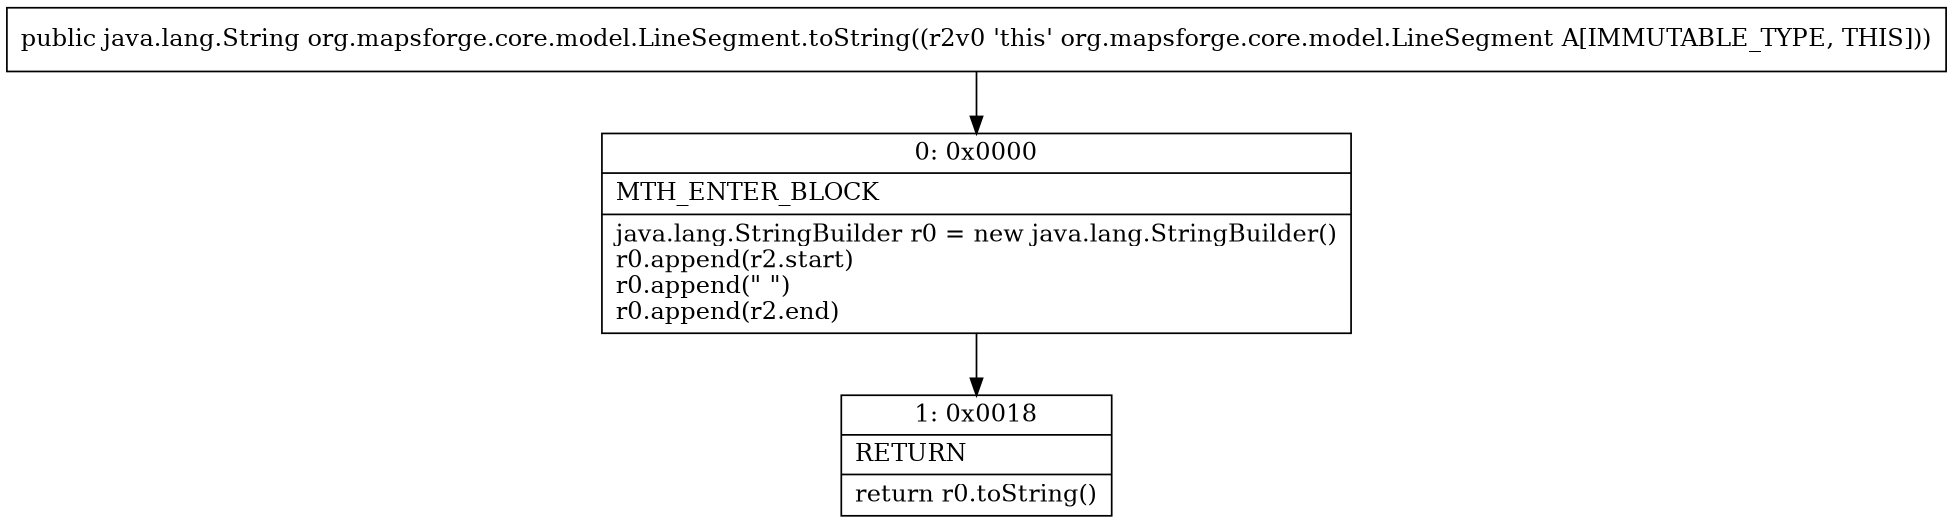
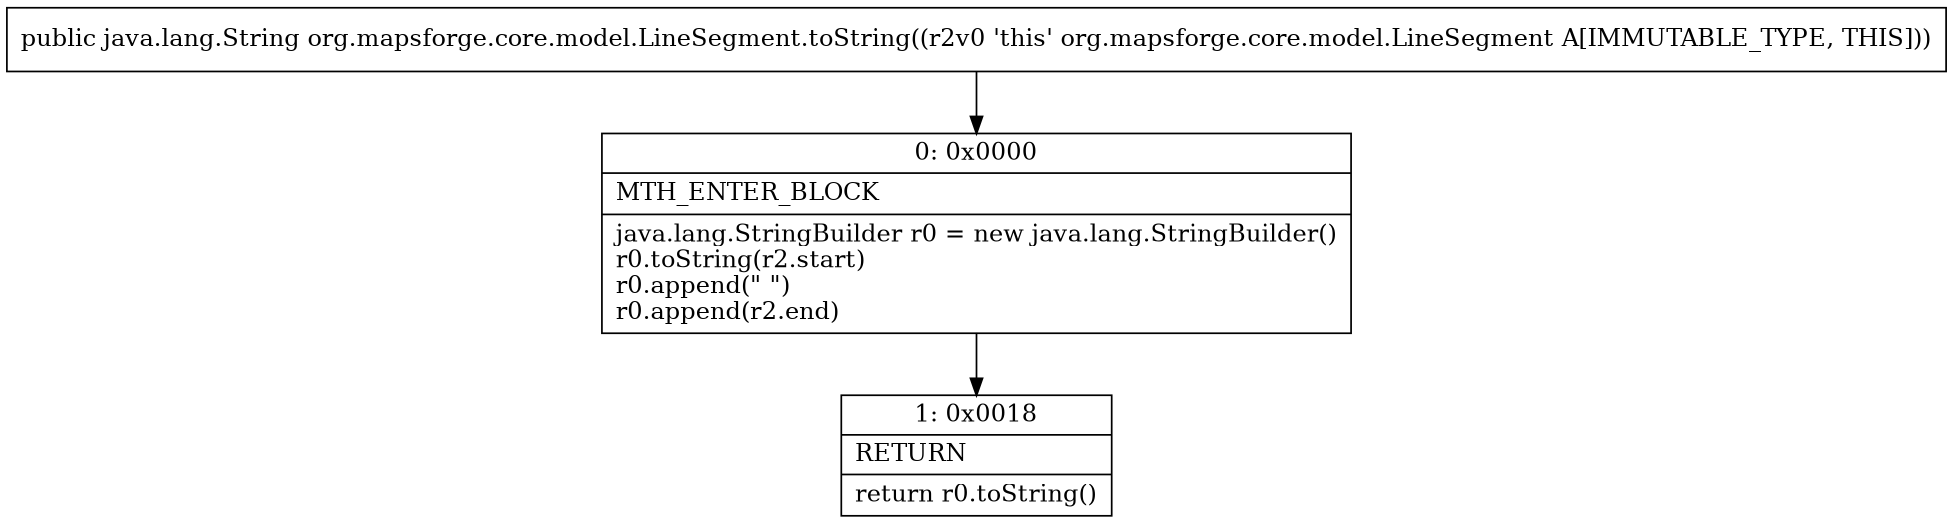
(735, 260) -> (741, 260)
